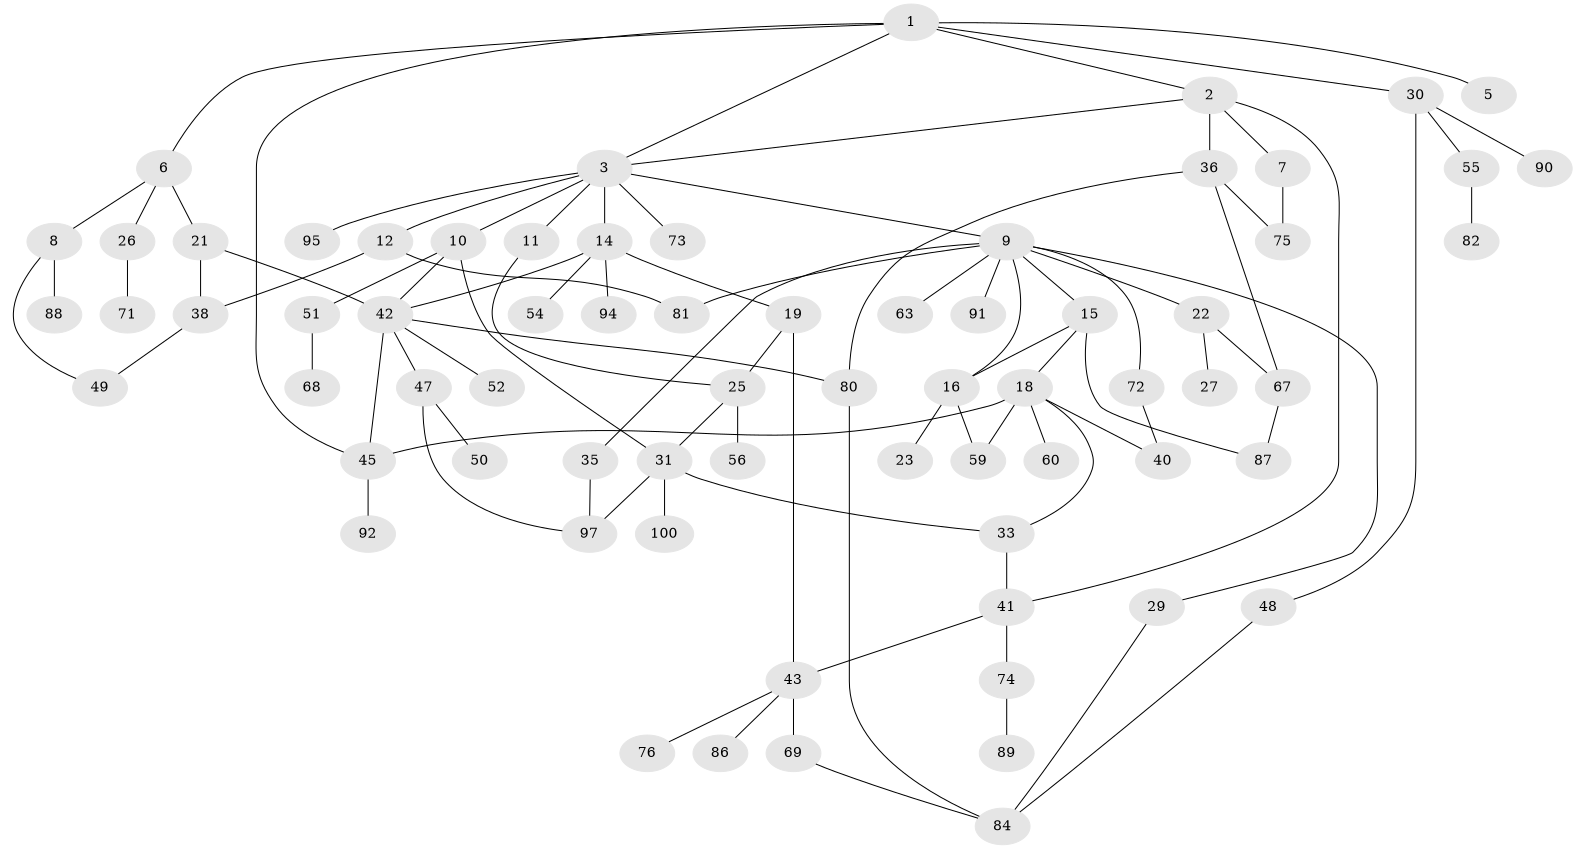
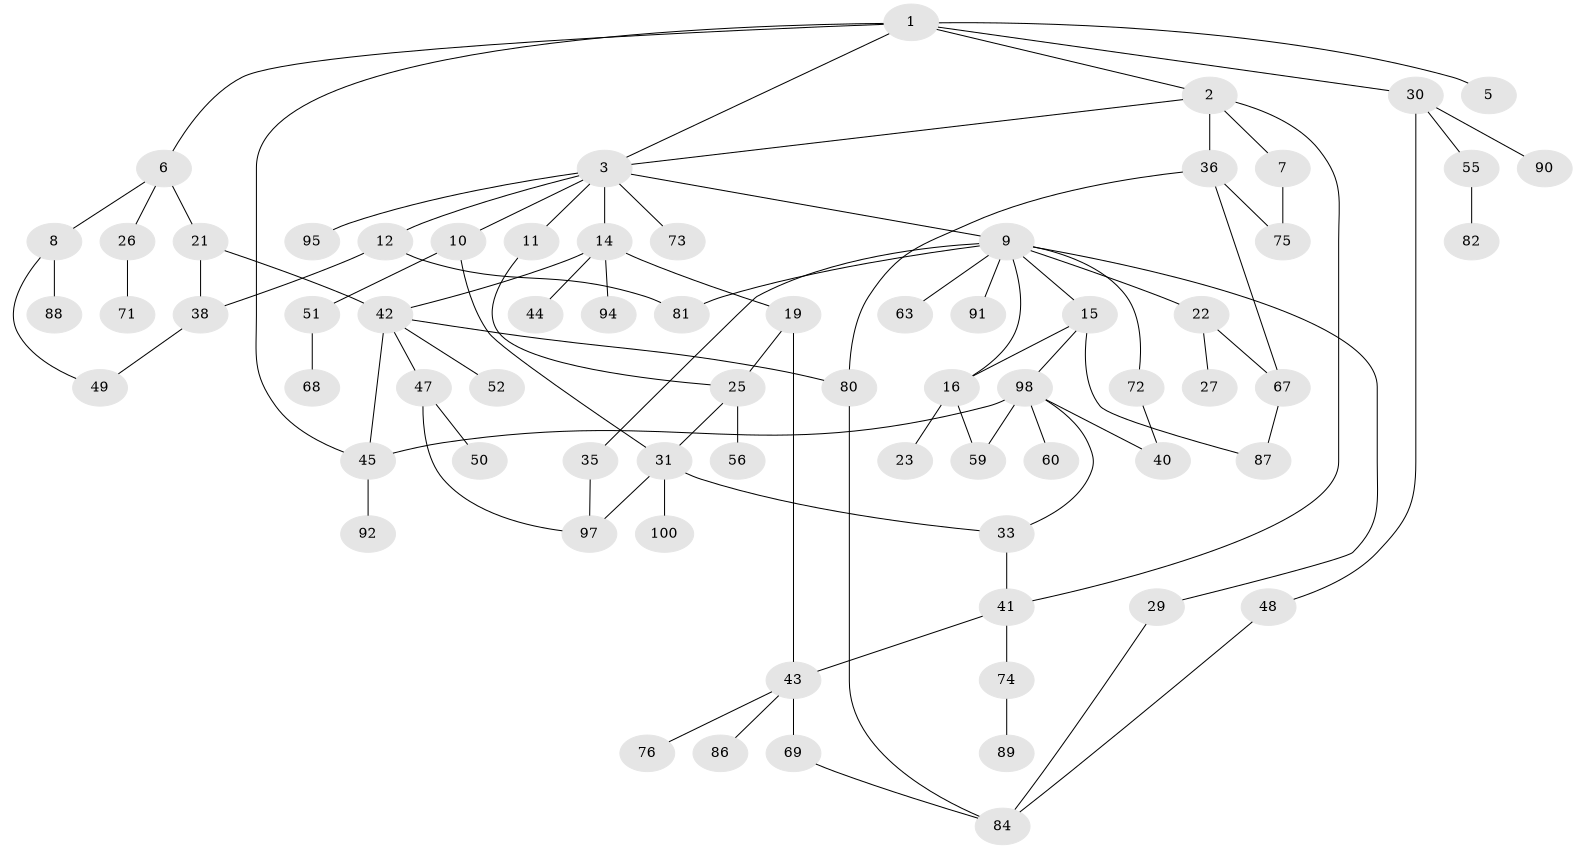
(422, 278) -> none
(536, 315) -> (536, 315)
(1025, 388) -> (1025, 388)
